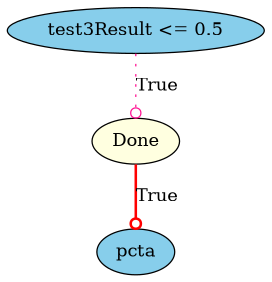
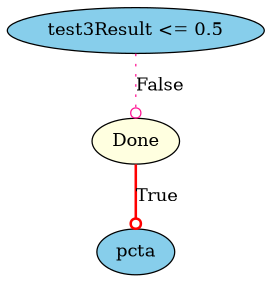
(157, 86) -> (160, 86)
